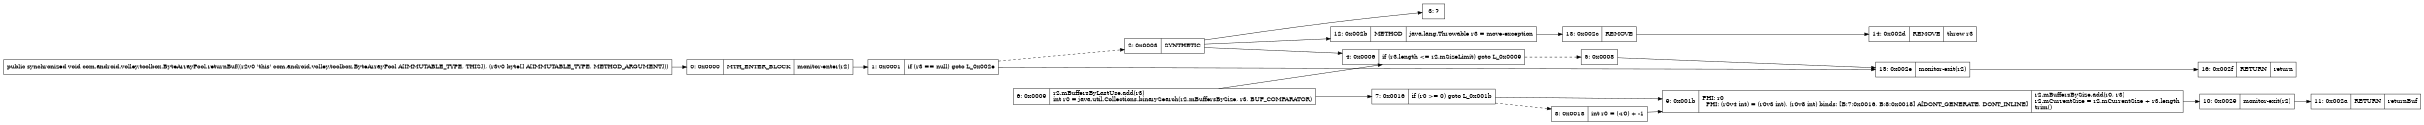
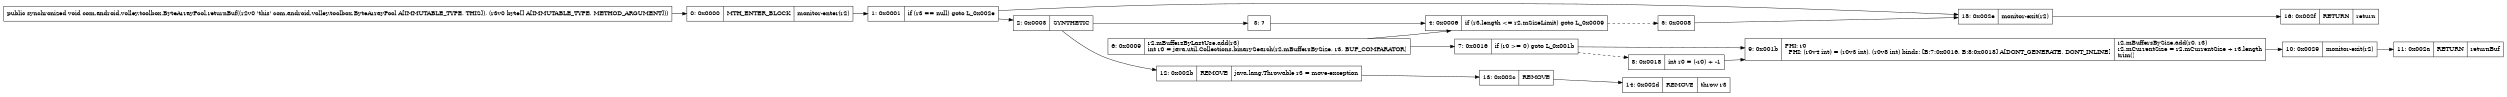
(1388, 34) -> (1214, 73)
(1271, 50) -> (1346, 23)
(1059, 56) -> (1004, 19)
